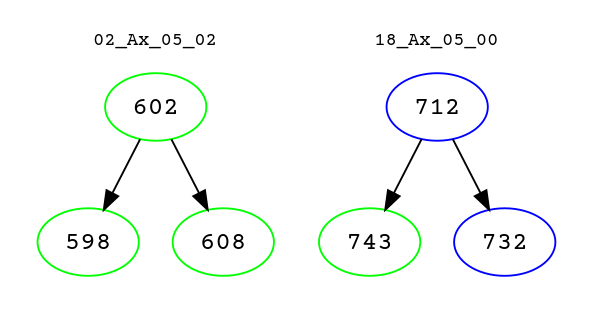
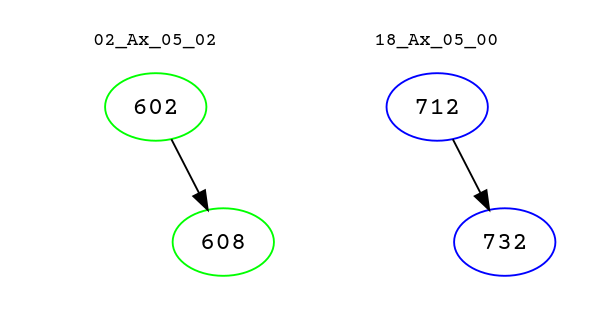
(88, 242) -> none
(370, 242) -> none
